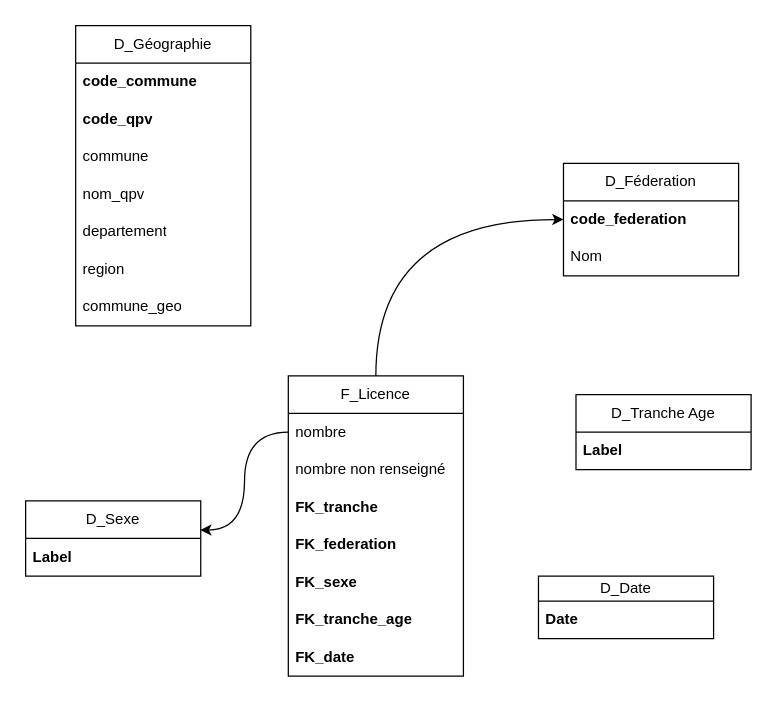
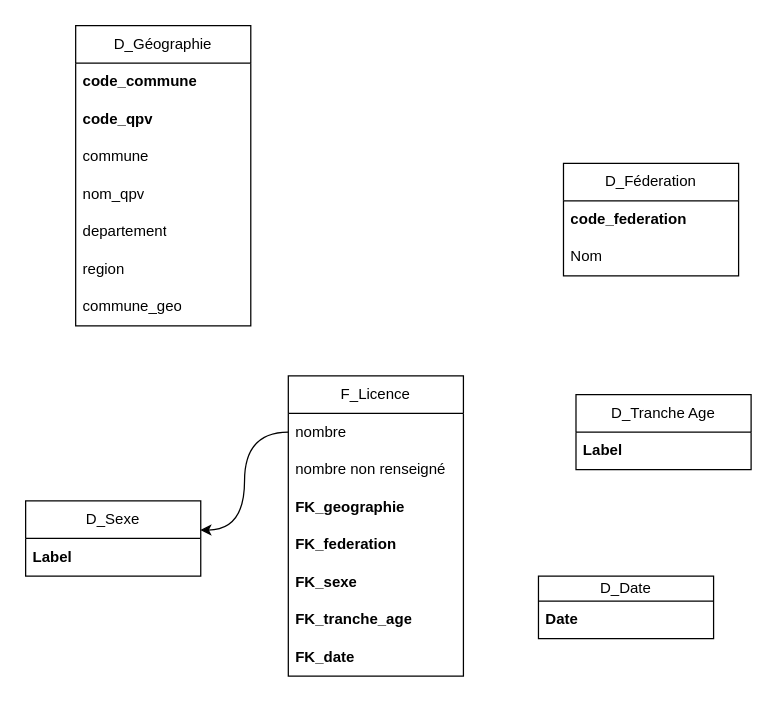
(426, 254) -> none
(338, 507) -> (348, 507)
